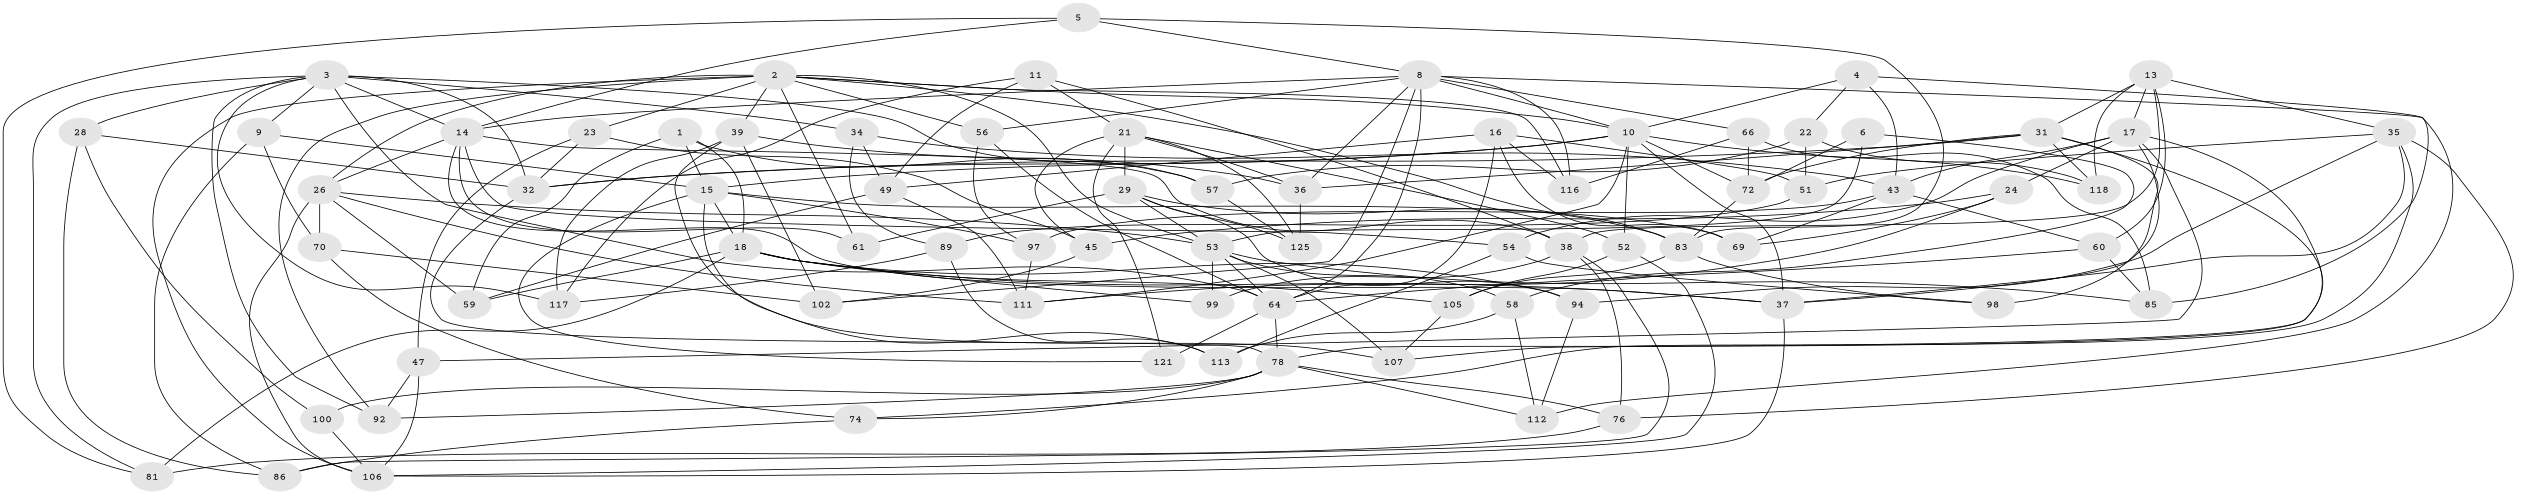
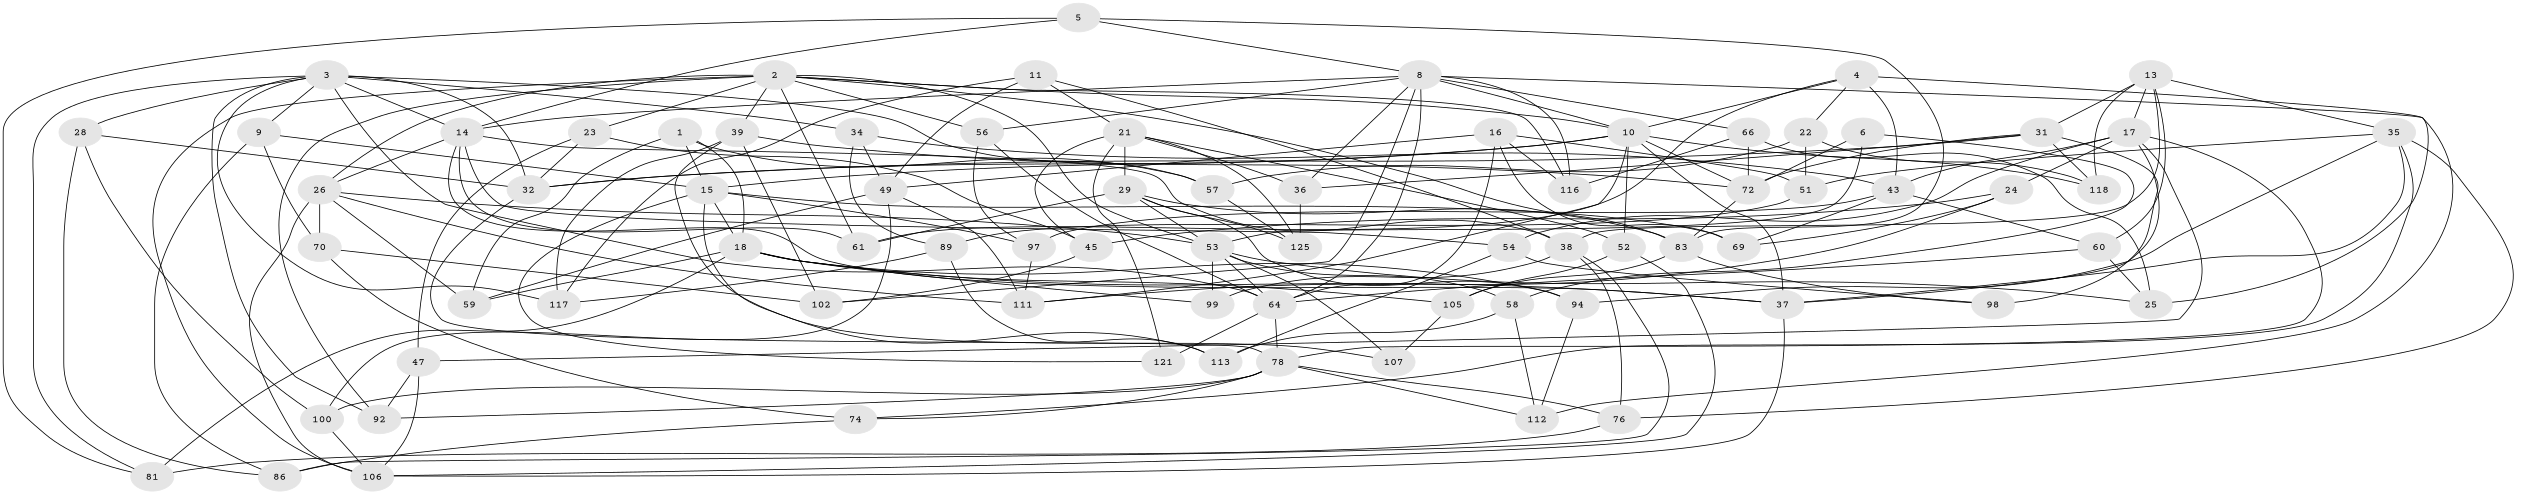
(1020, 158) -> (1242, 165)
none -> (1620, 195)
(2151, 305) -> (2151, 305)
none -> (795, 335)
(2036, 341) -> none
